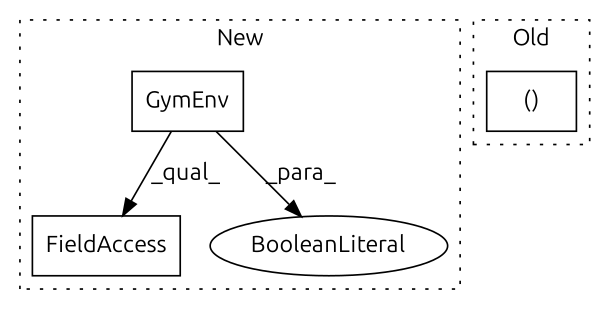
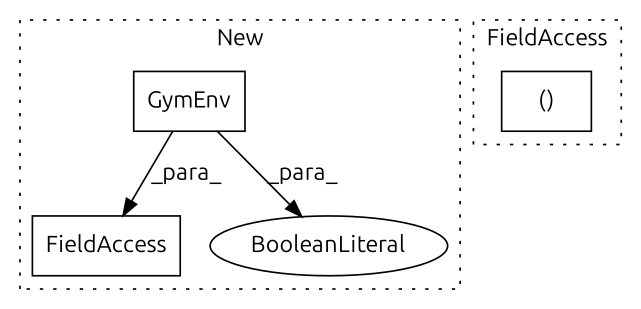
(532, 39) -> (547, 39)
(186, 174) -> (187, 174)
